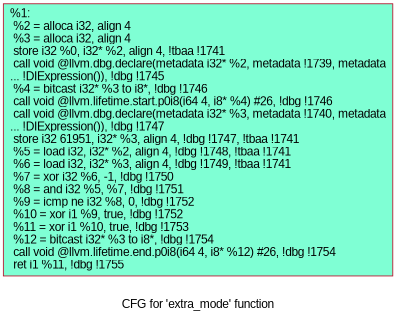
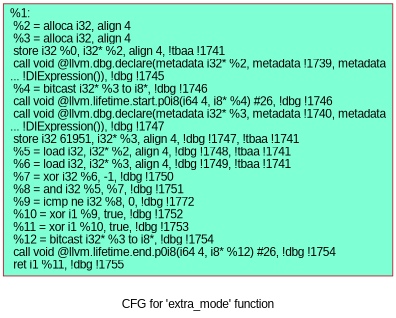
(102, 202) -> (102, 202)
